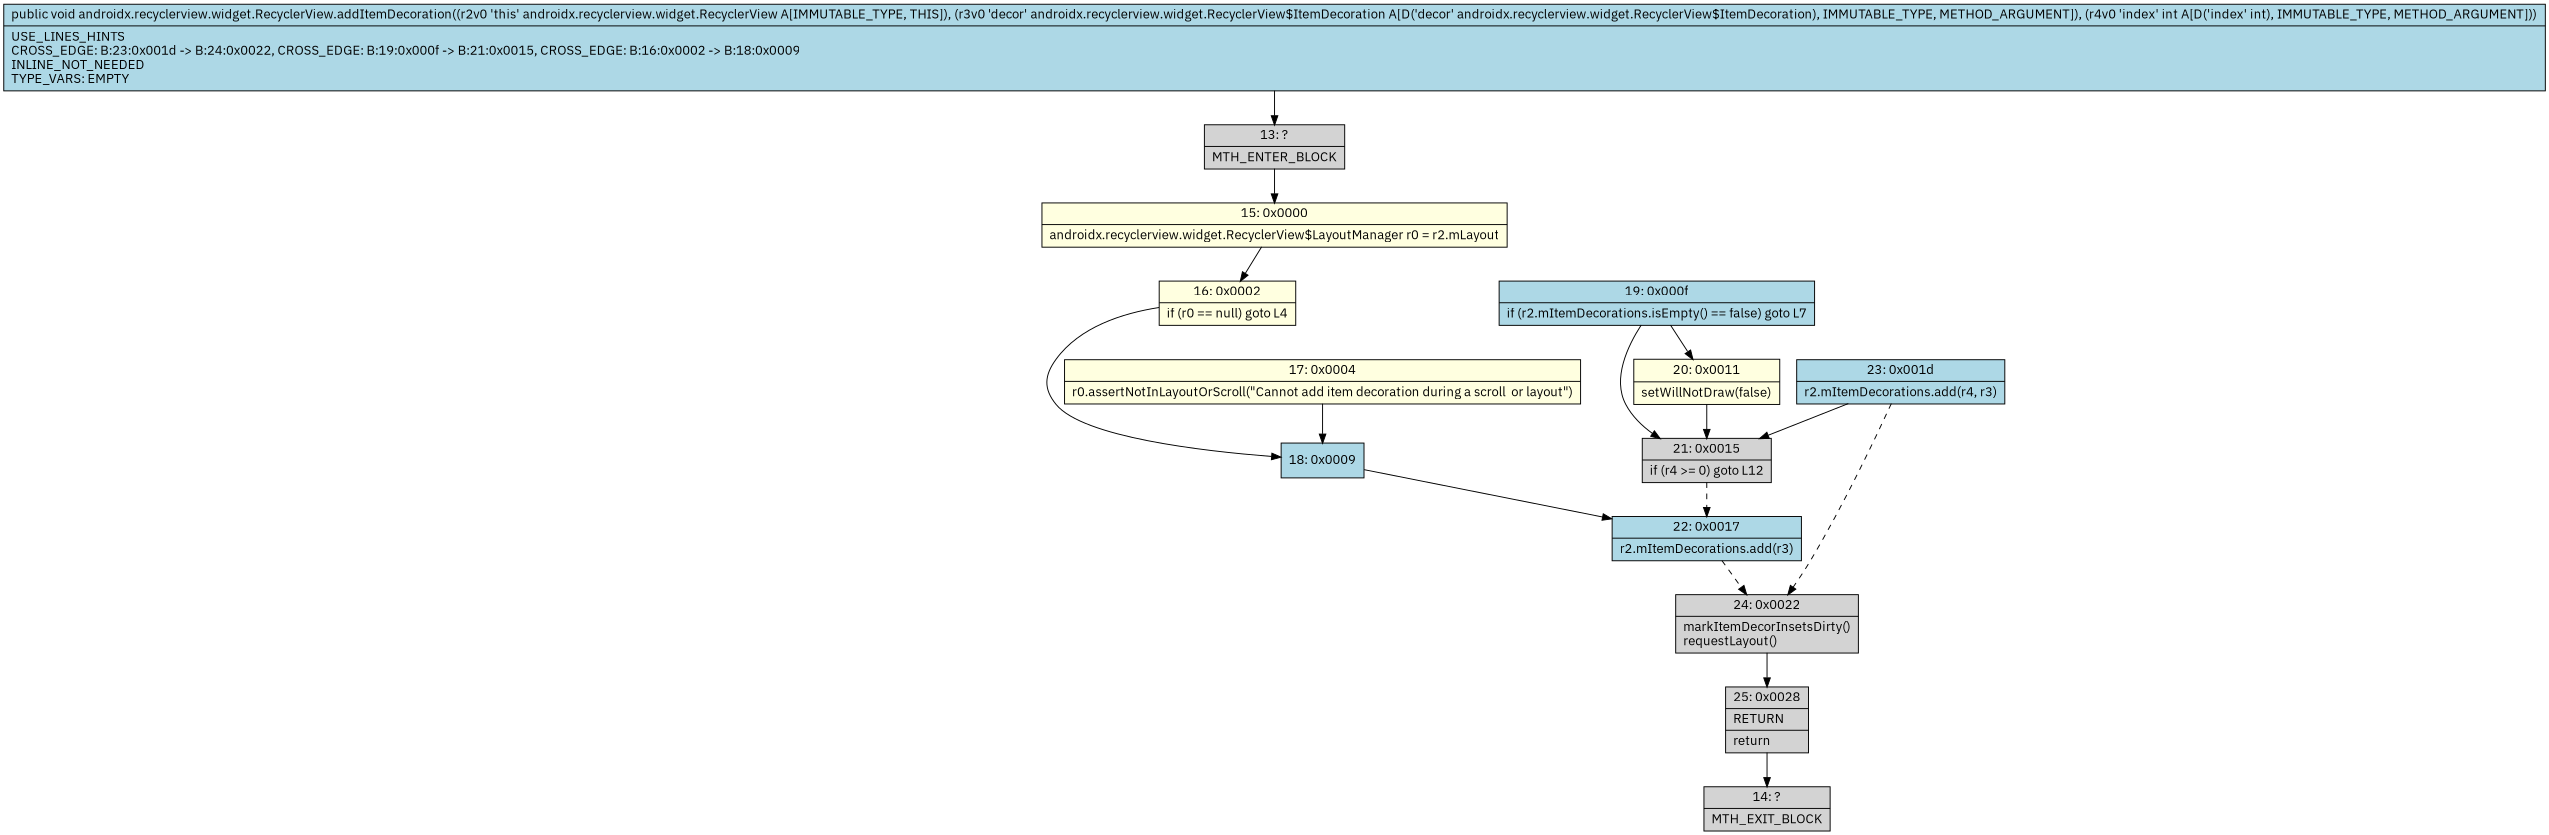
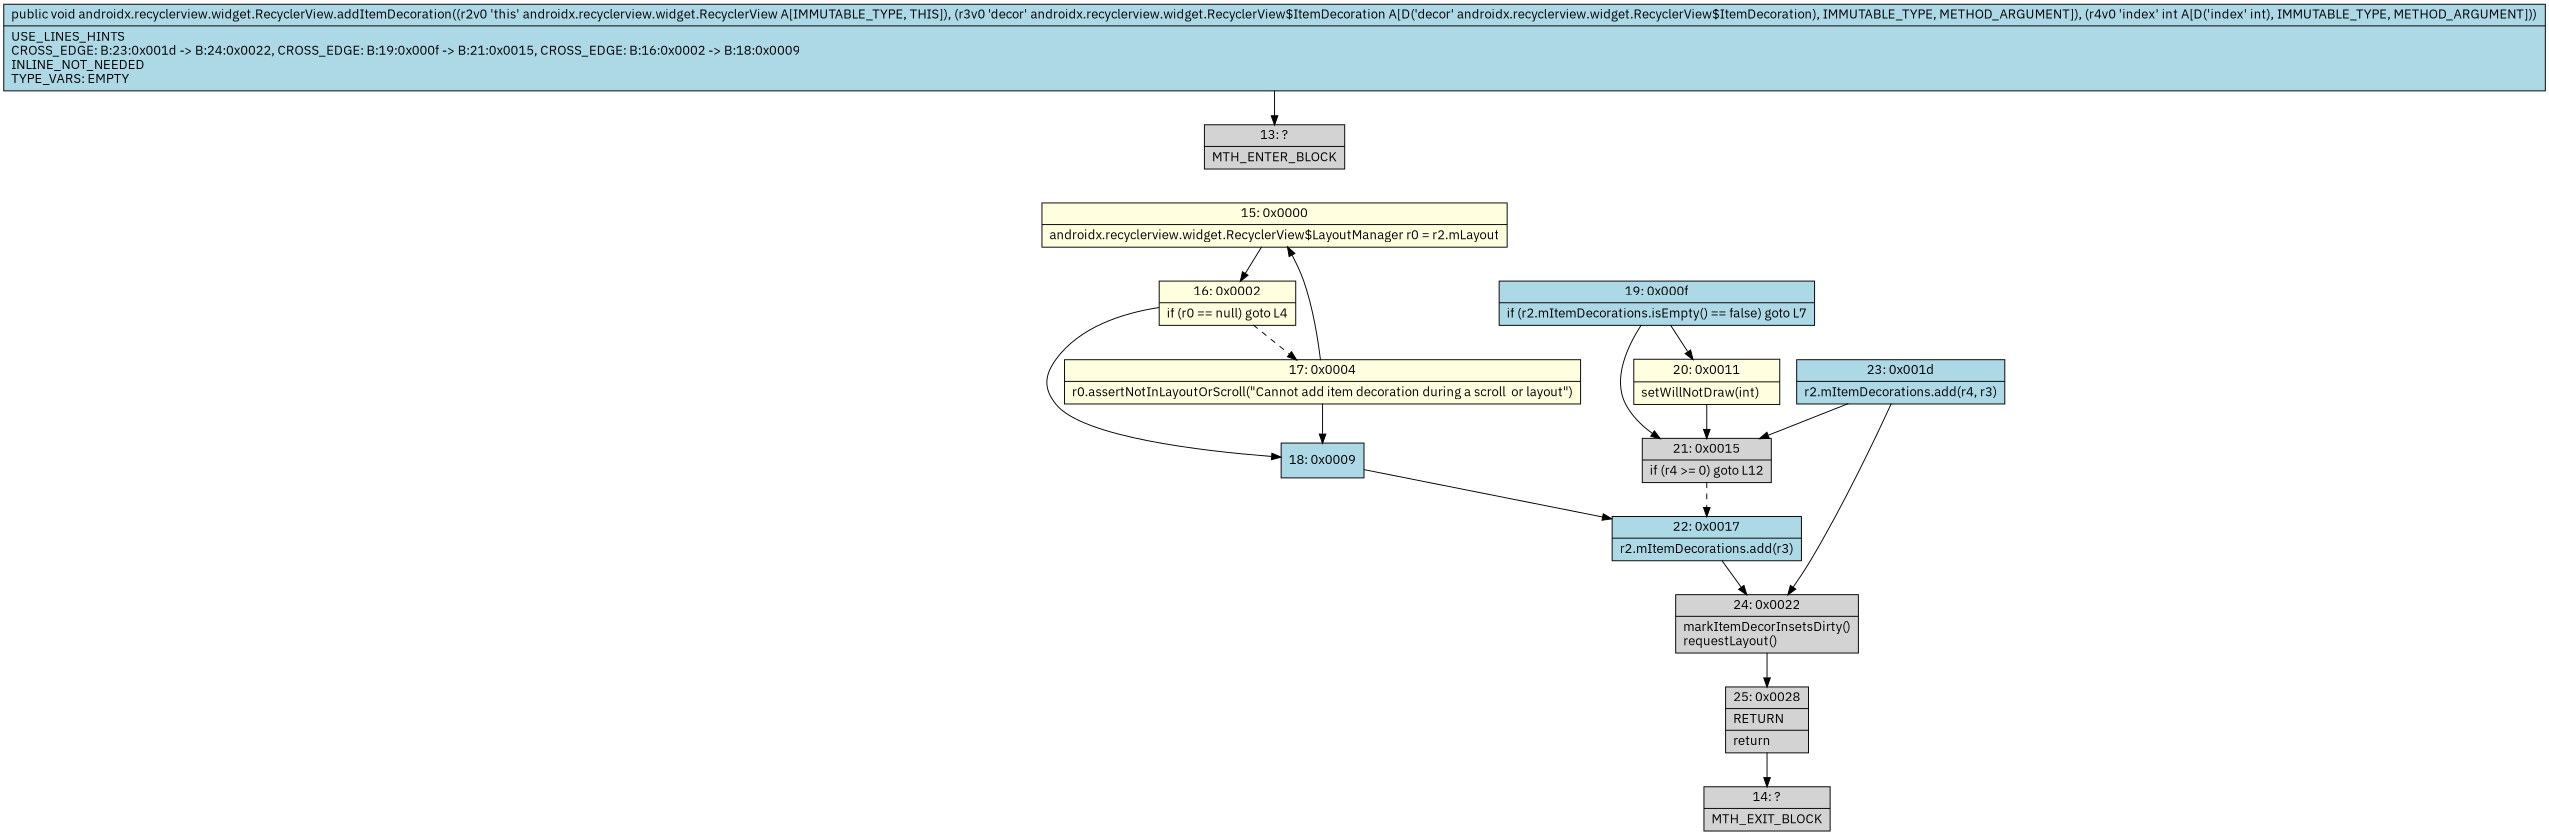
(1275, 181) -> (1311, 306)
none -> (1271, 339)
(1707, 393) -> (1701, 393)
(1846, 497) -> (1846, 497)
(1732, 574) -> (1732, 574)
